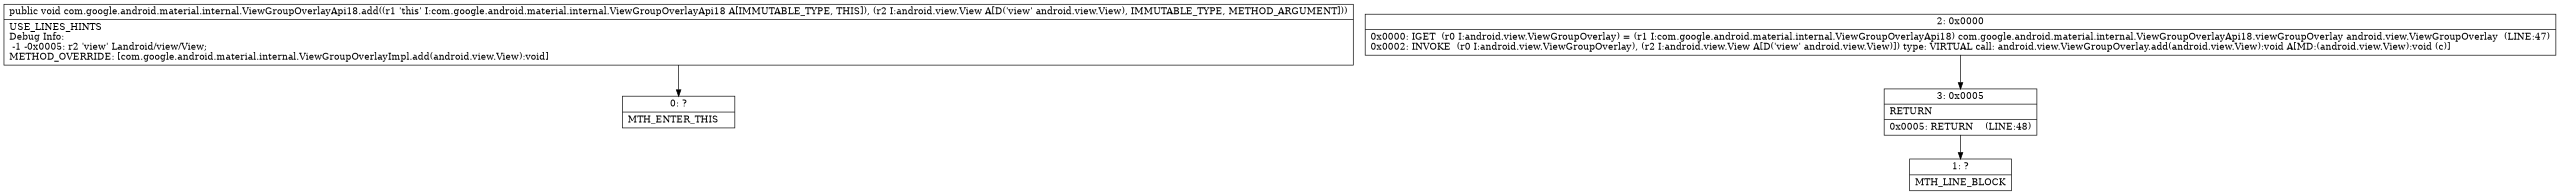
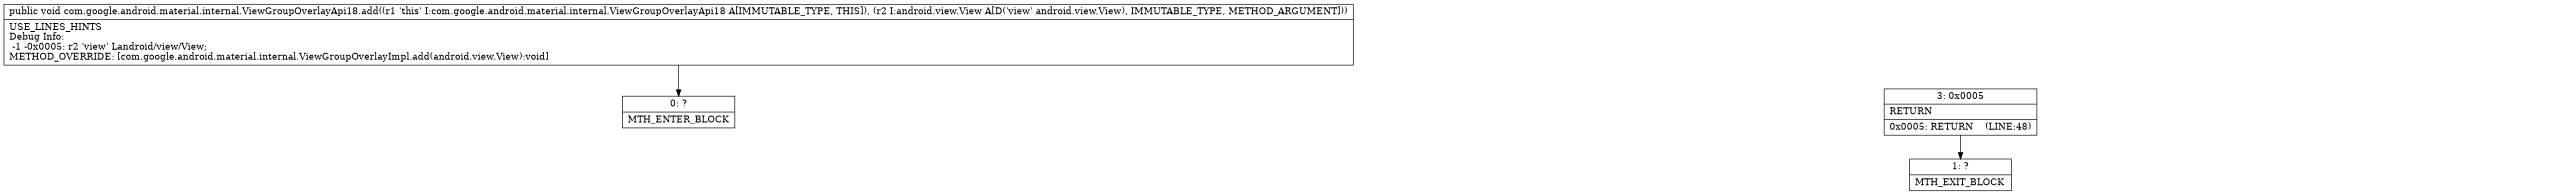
(1961, 35) -> none
(673, 120) -> (679, 120)
(1961, 182) -> (1960, 182)
